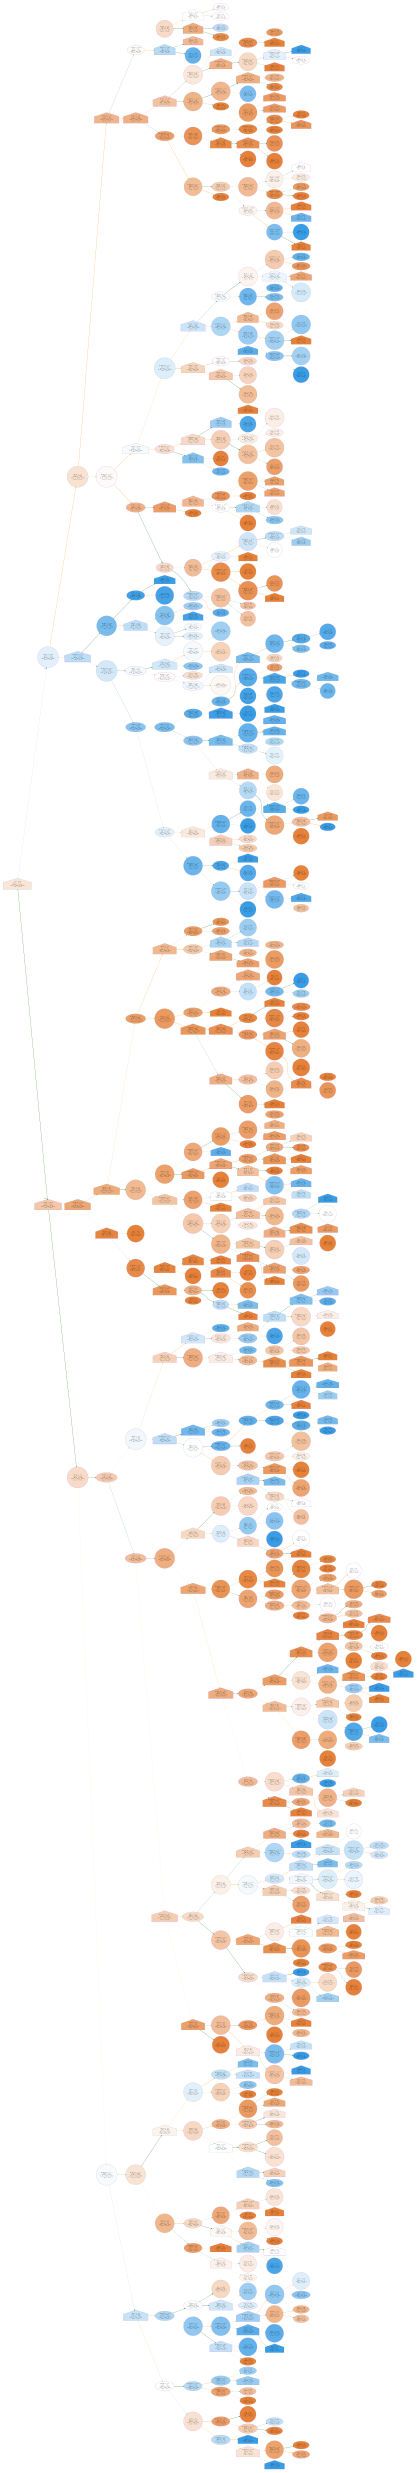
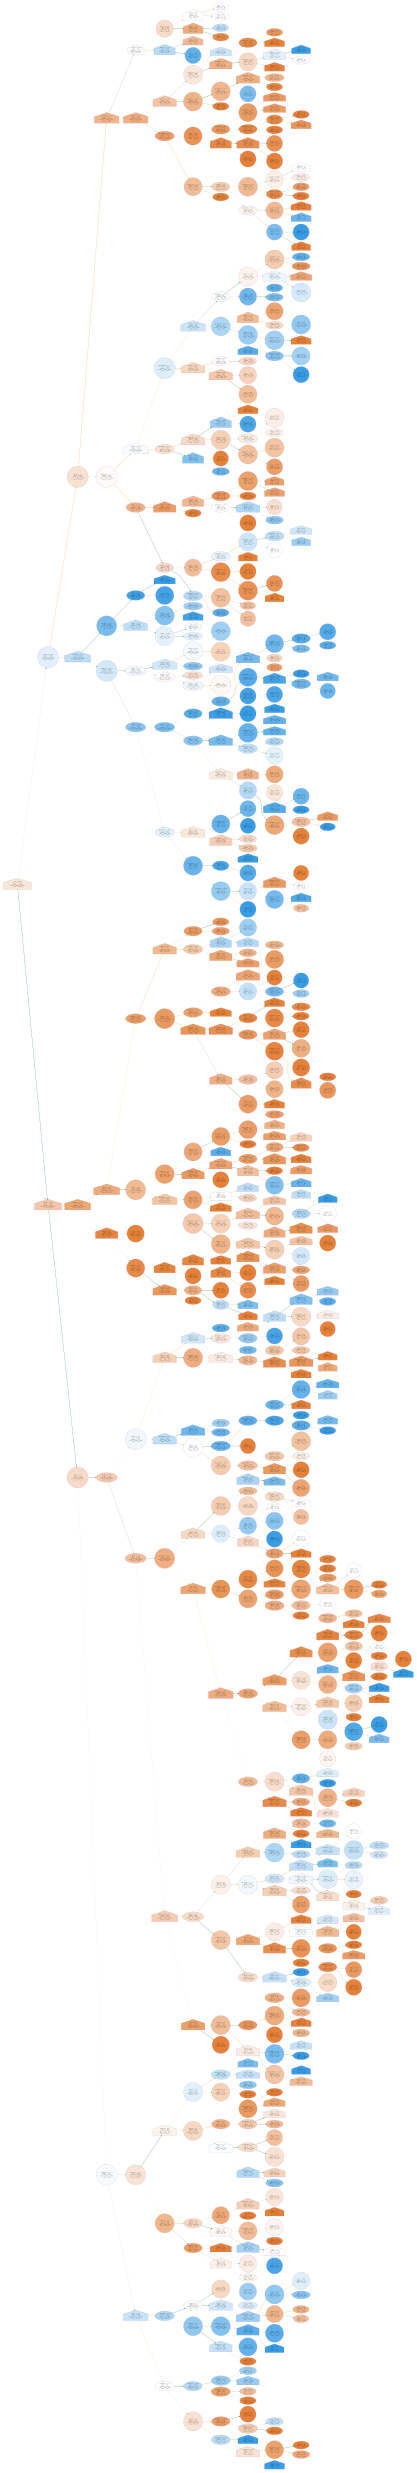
(354, 1604) -> none
(328, 1758) -> (328, 1758)
